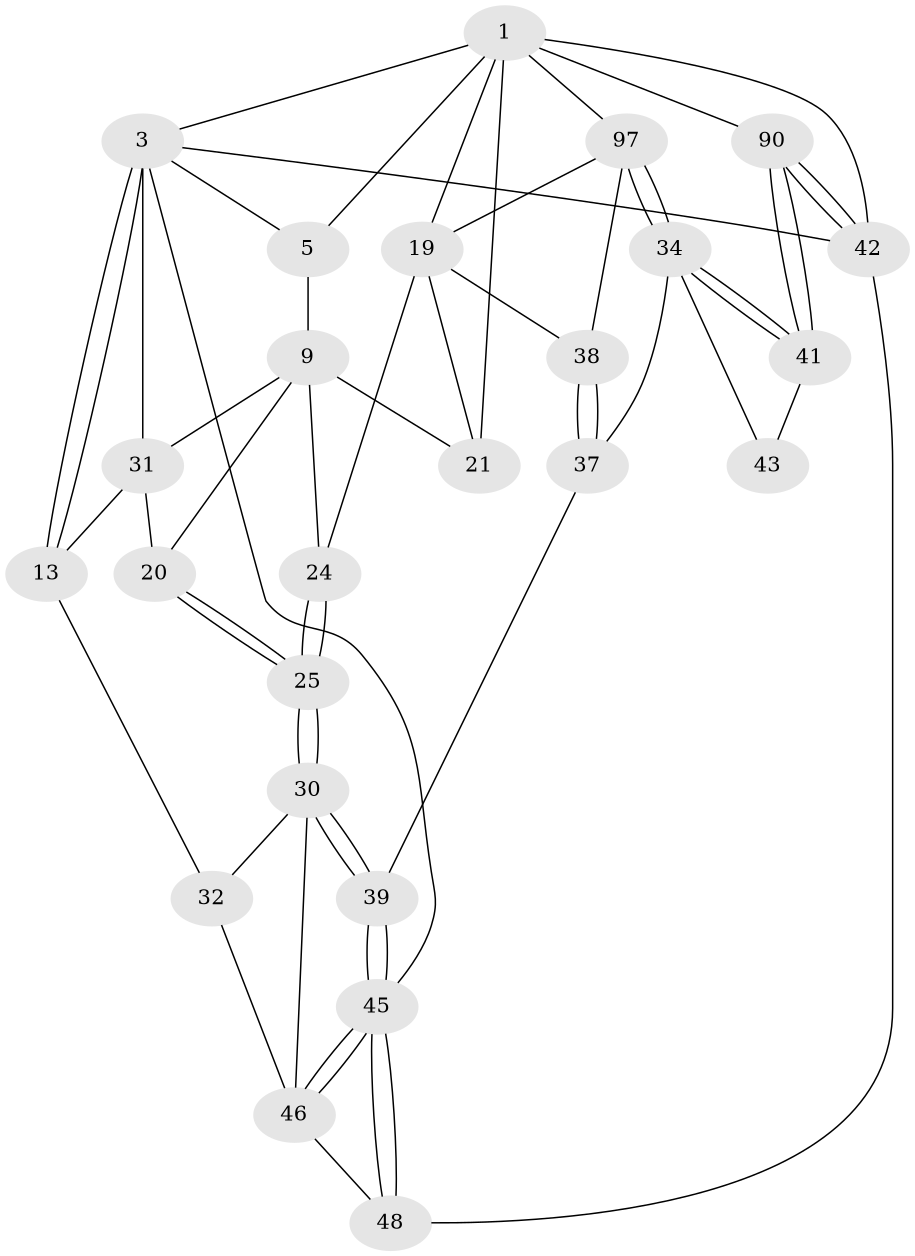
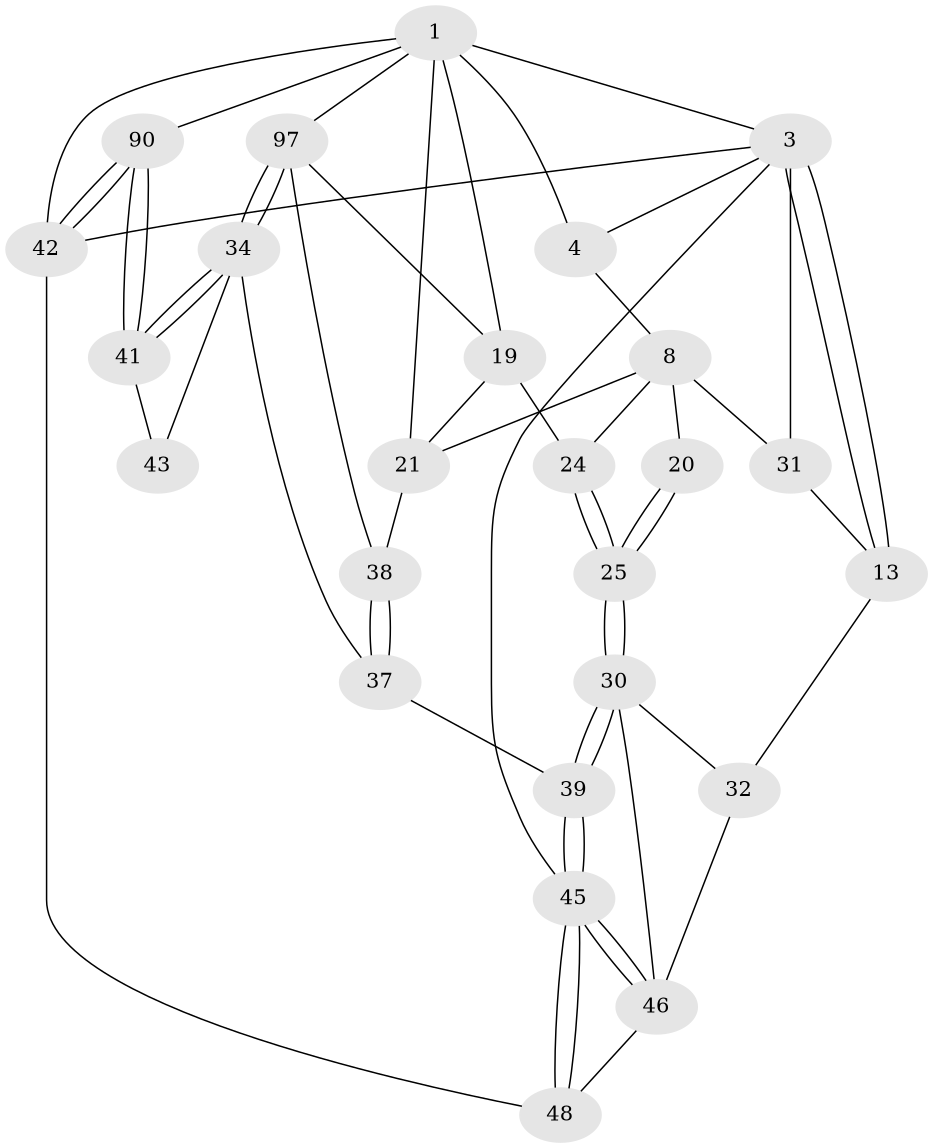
(308, 249) -> (576, 249)
(505, 304) -> (394, 520)
(308, 358) -> (670, 358)
(149, 520) -> none
